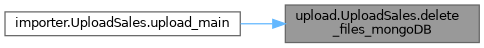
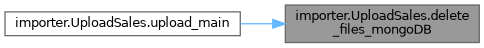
(382, 24) -> (382, 24)
